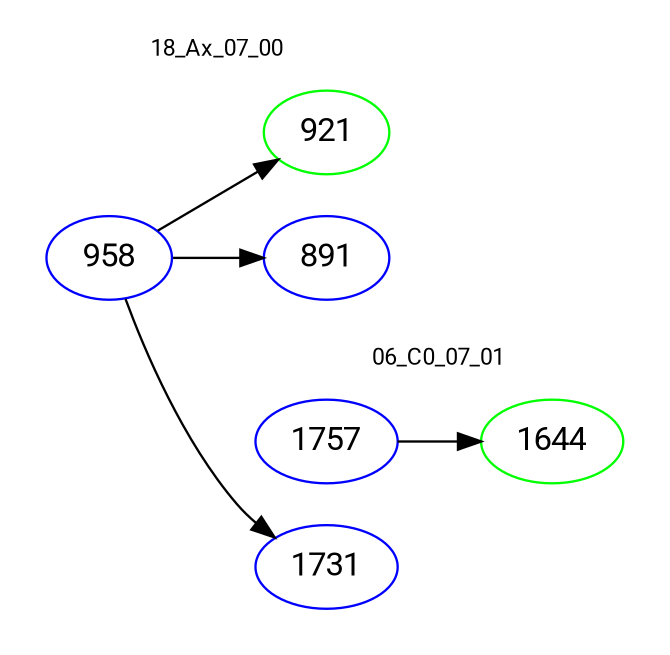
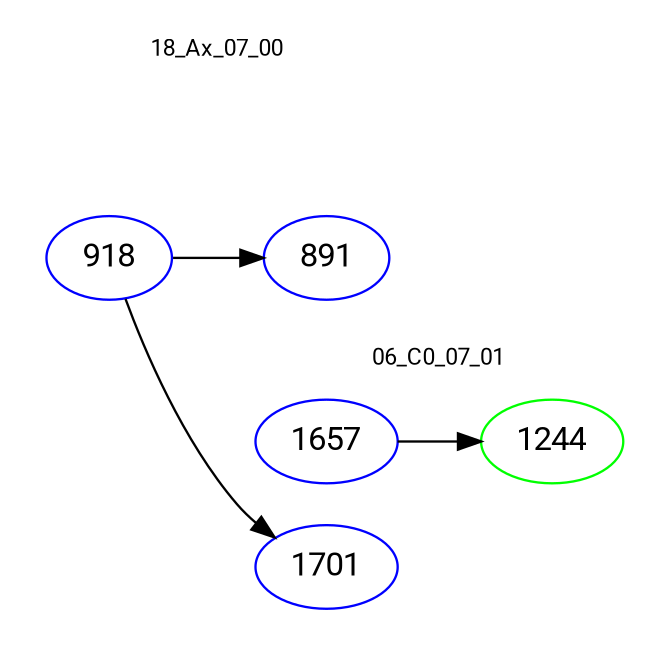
(327, 132) -> none
(109, 258) -> (109, 258)
(327, 441) -> (327, 441)
(552, 441) -> (552, 441)
(327, 567) -> (327, 567)
